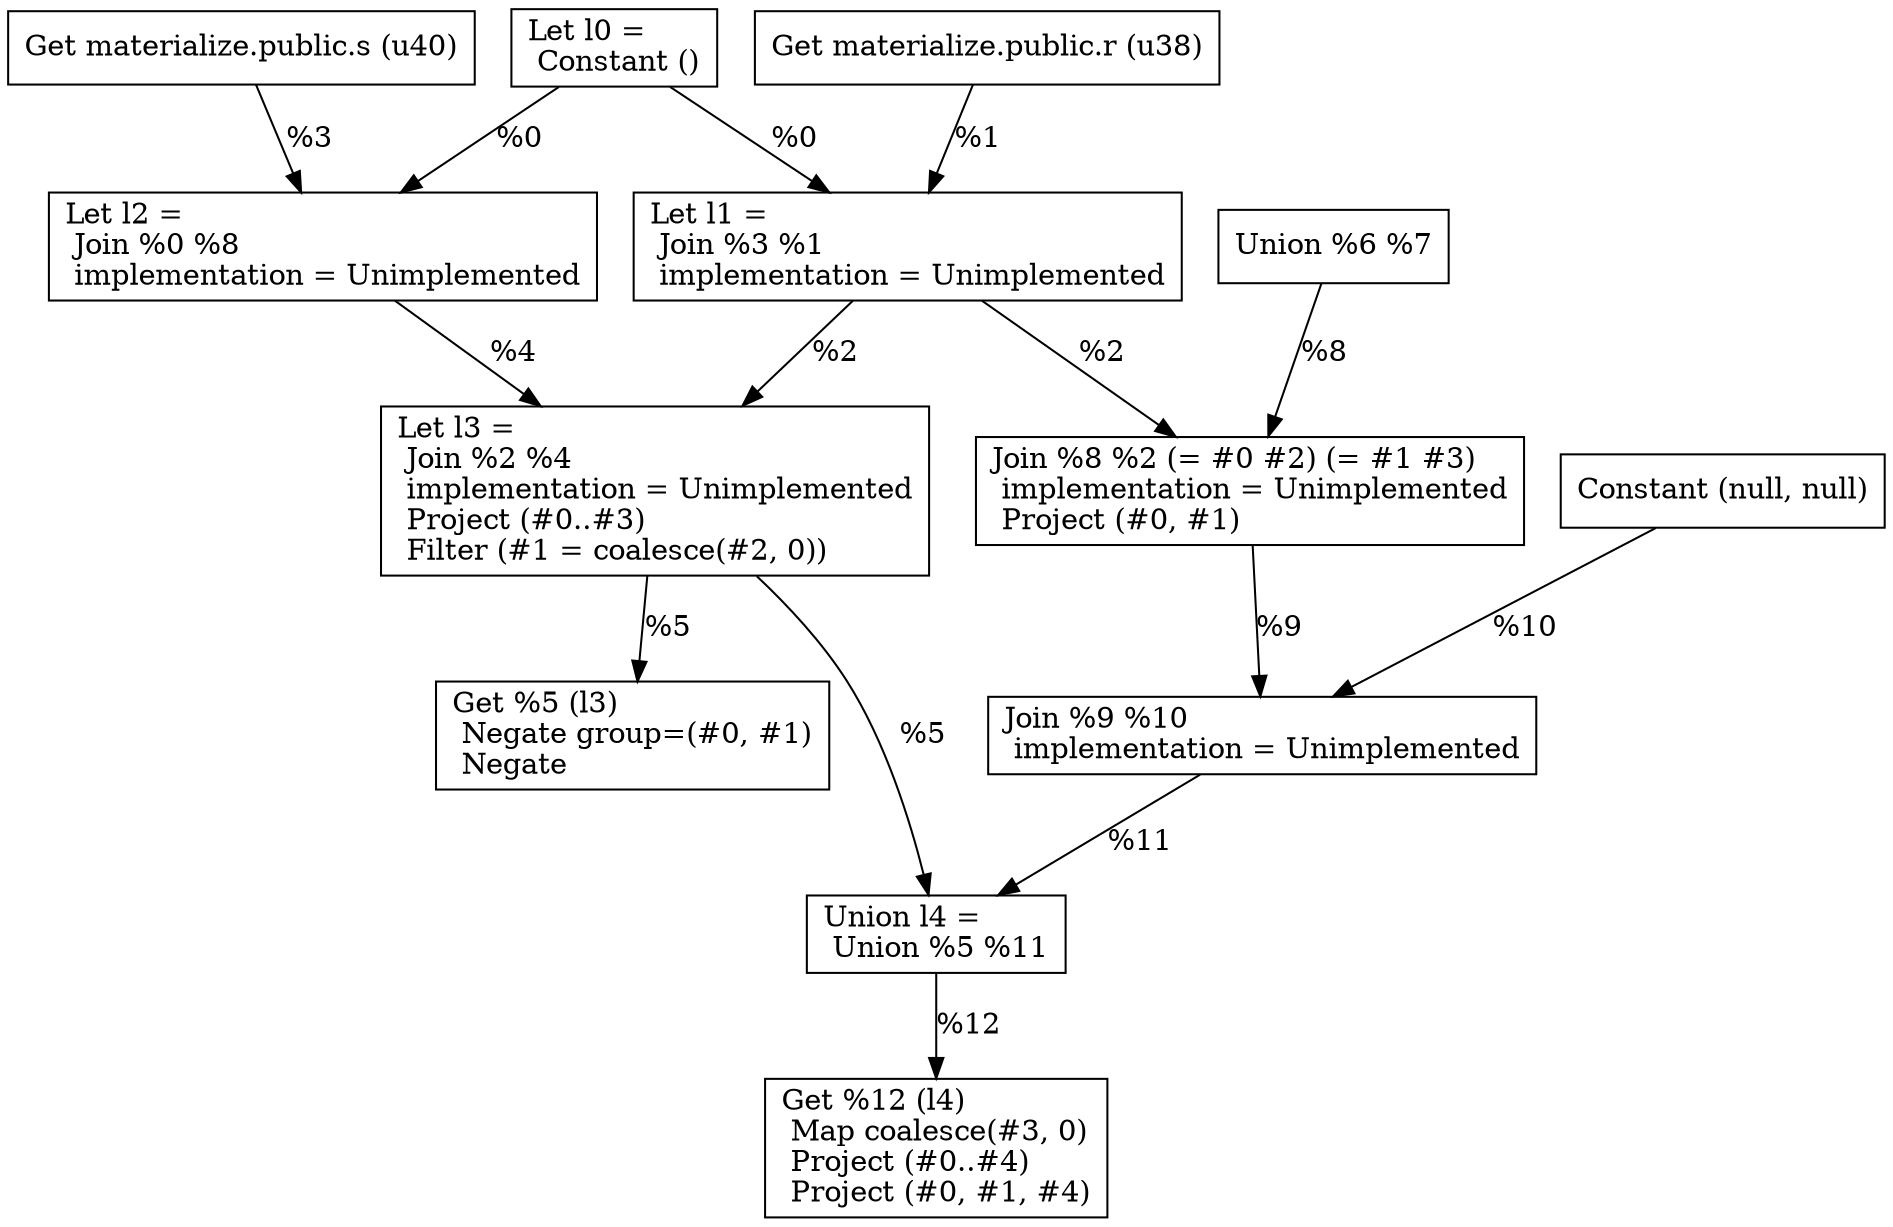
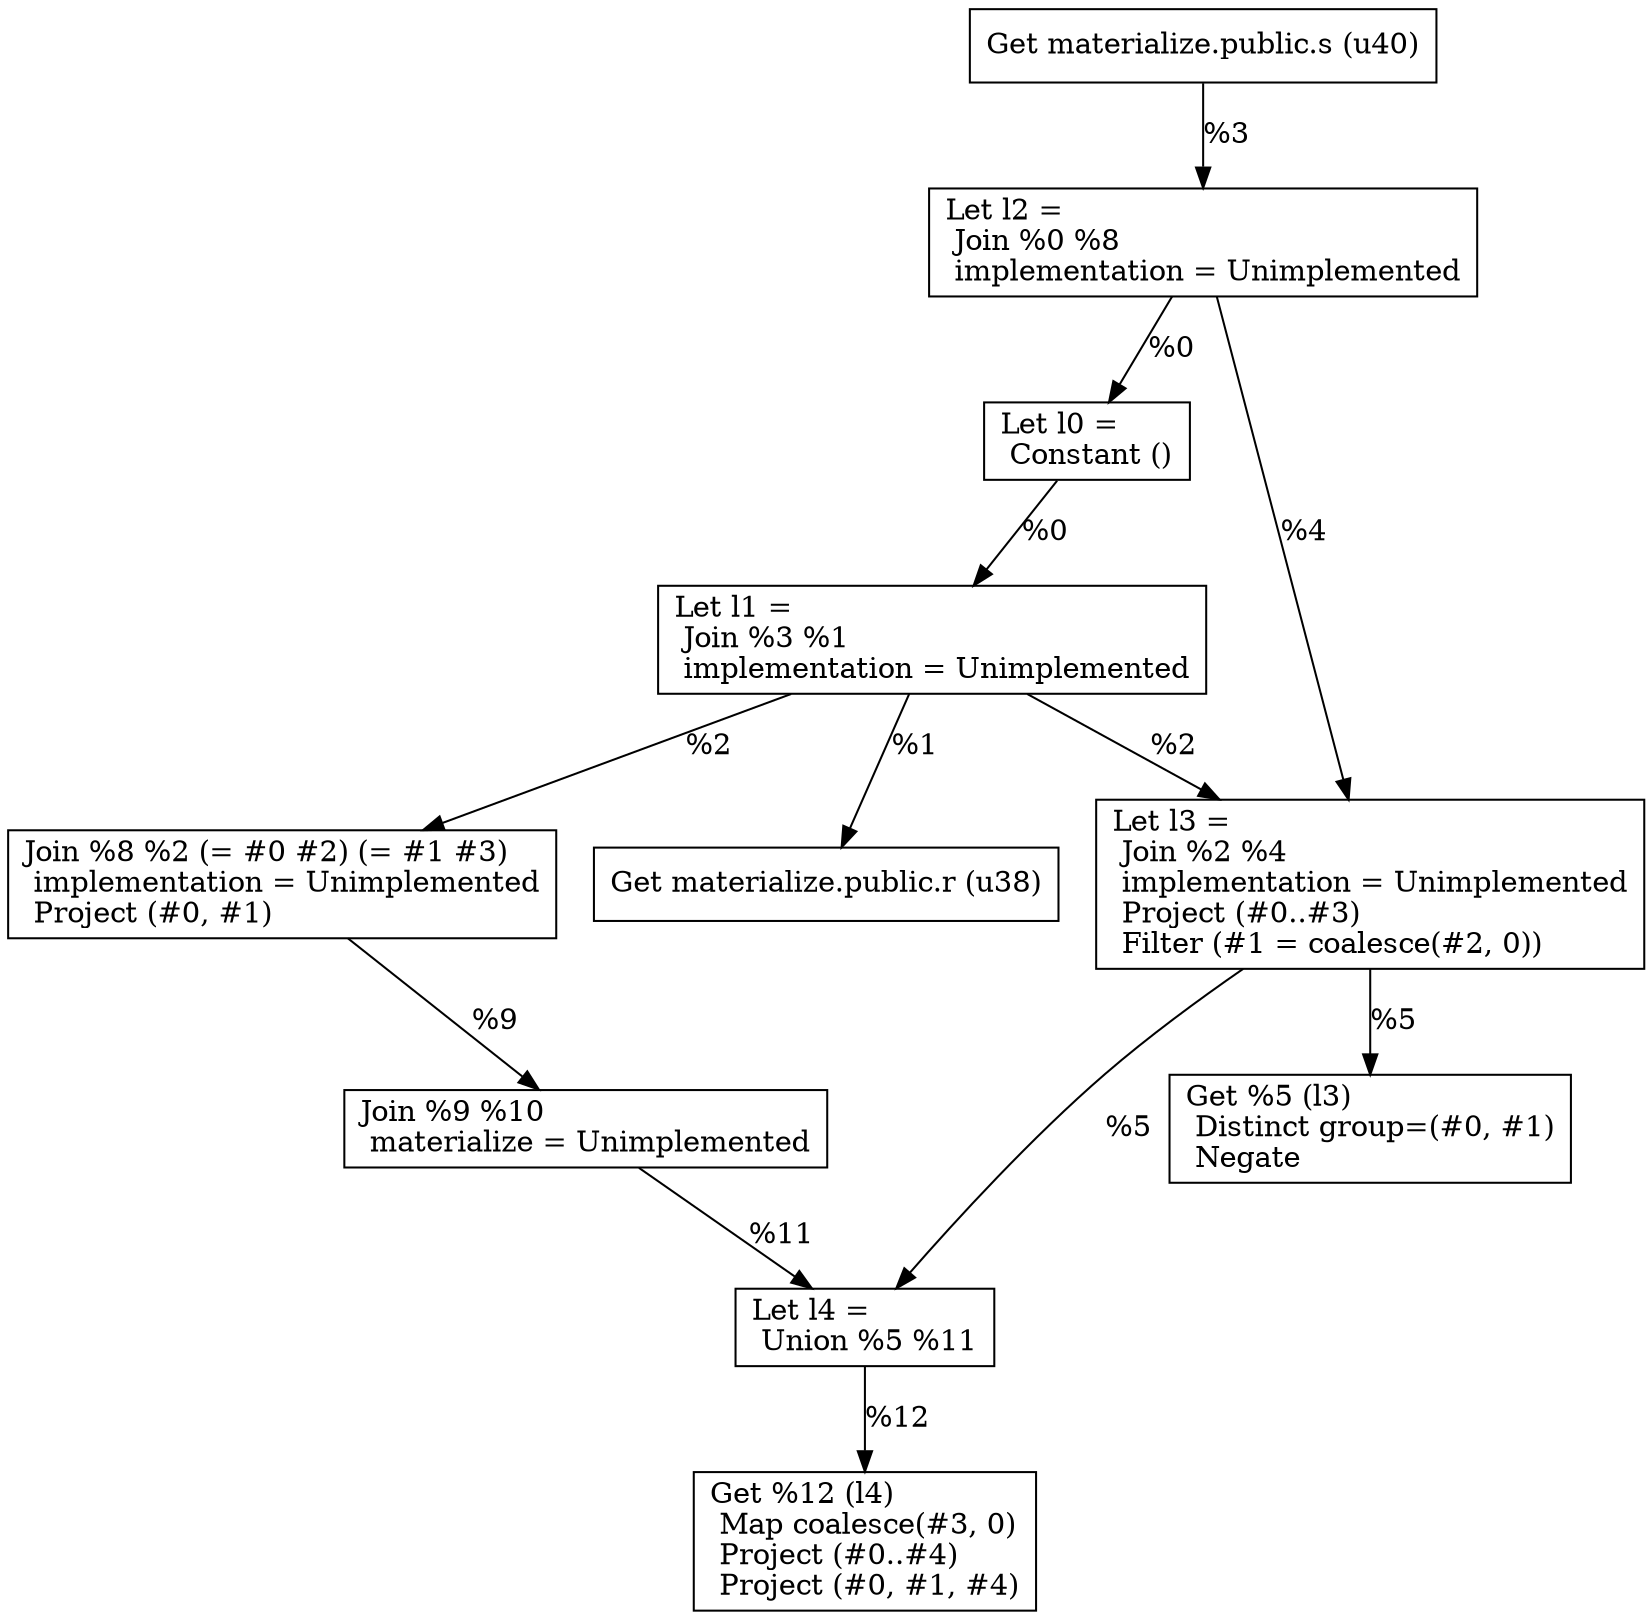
(955, 129) -> (880, 761)
(489, 134) -> (1146, 340)
(1334, 247) -> none
(1723, 491) -> none
(633, 736) -> (1370, 1129)
(1262, 736) -> (586, 1129)
(936, 934) -> (865, 1327)
